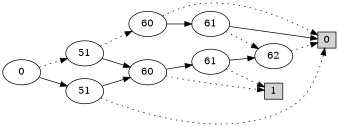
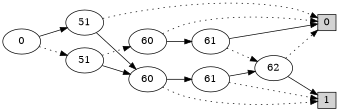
none -> (300, 84)
